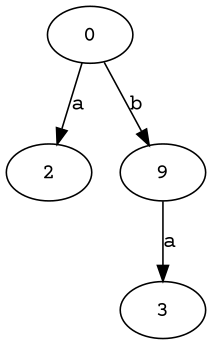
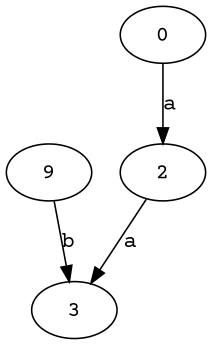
(123, 97) -> none
none -> (123, 235)
(170, 241) -> (69, 241)
